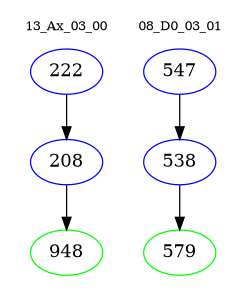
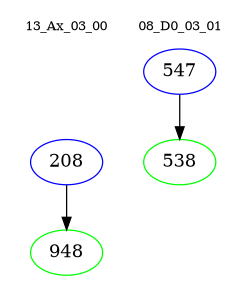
(67, 72) -> none
(180, 162) -> (180, 162)
(180, 253) -> none
